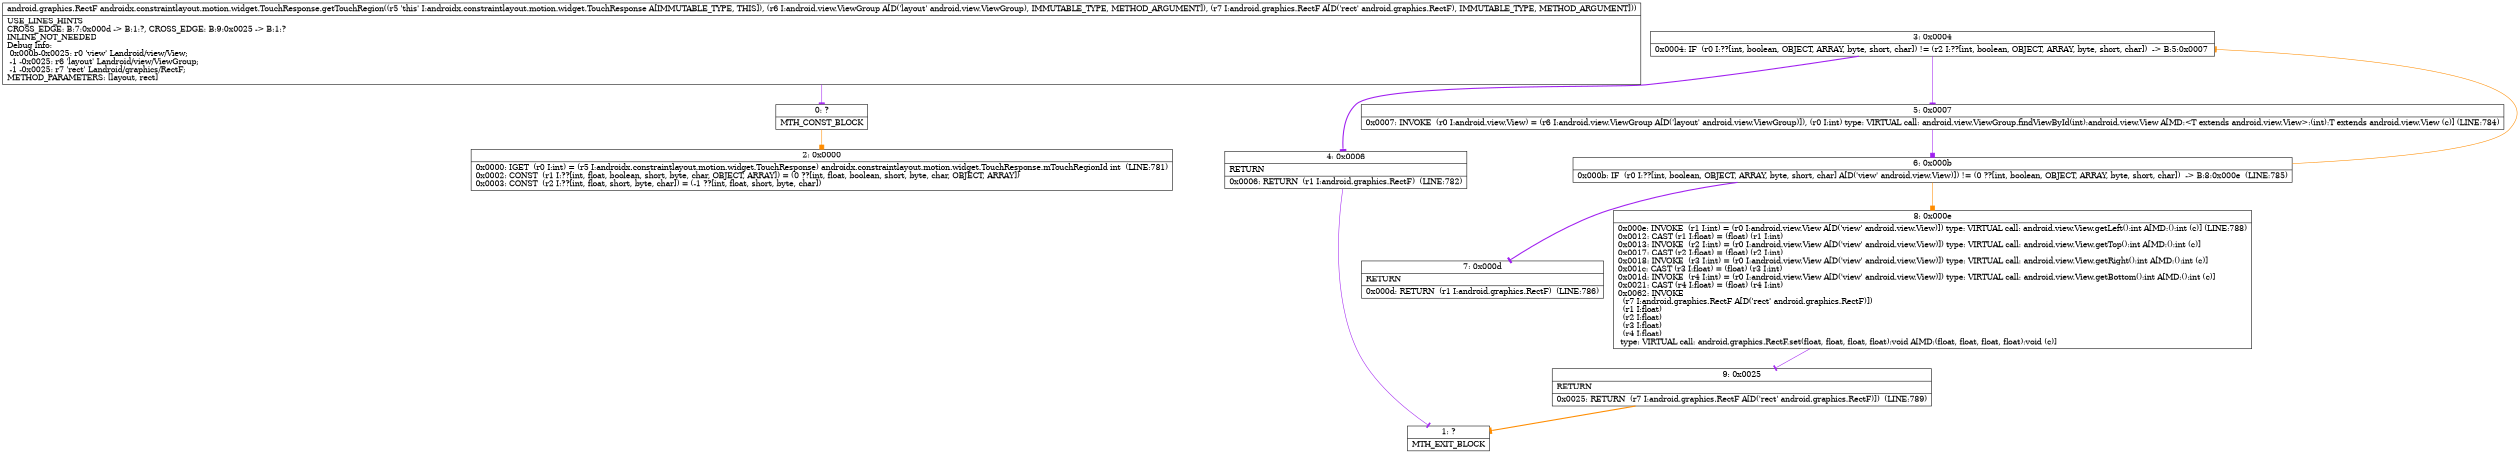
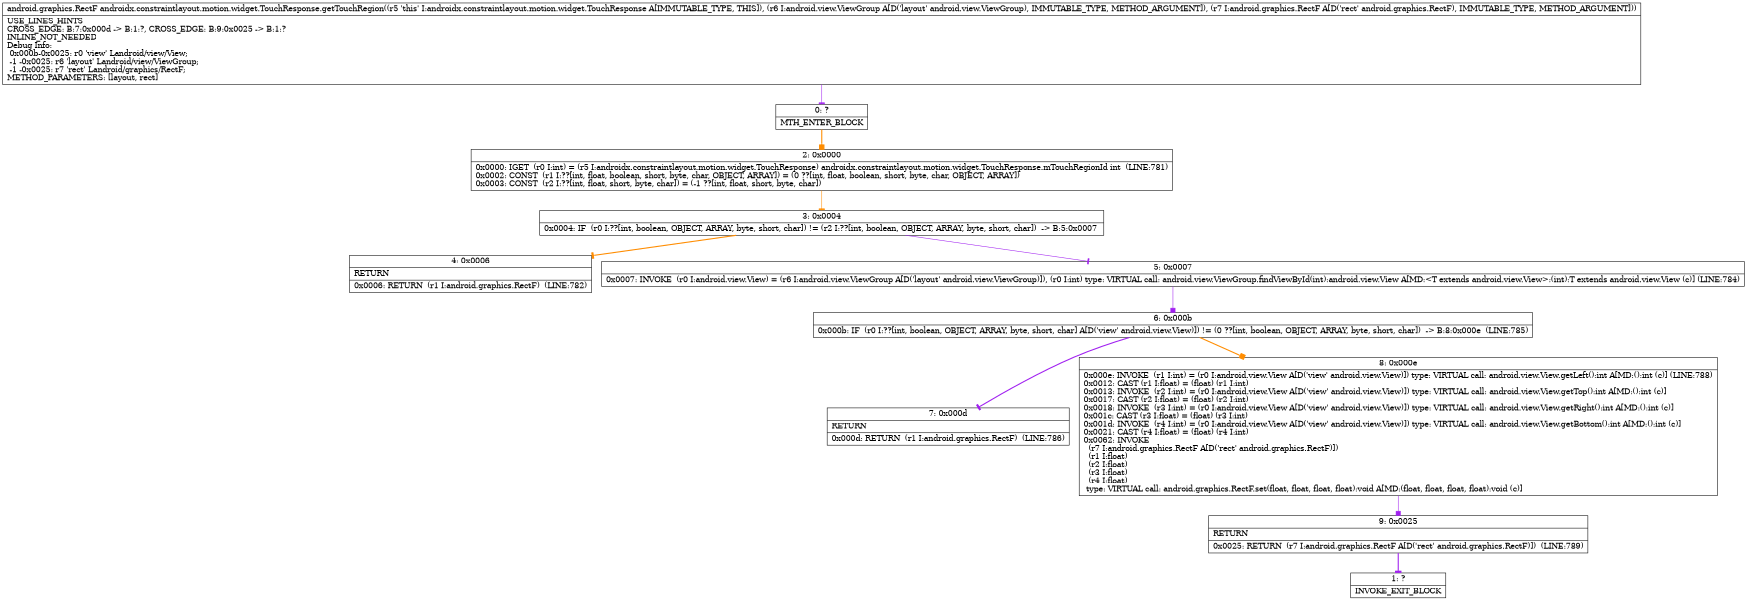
(1584, 86) -> (665, 245)
(2491, 88) -> (822, 199)
(822, 123) -> (822, 123)
(822, 137) -> (822, 137)
(1933, 194) -> (1219, 346)
(1347, 321) -> none
(1793, 358) -> (1398, 503)
(1564, 418) -> (1398, 562)
(1448, 444) -> (1398, 591)
